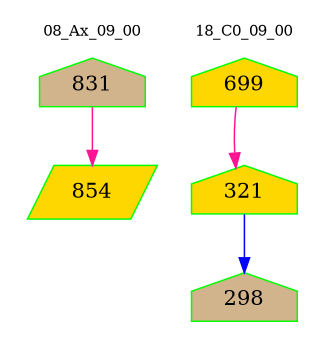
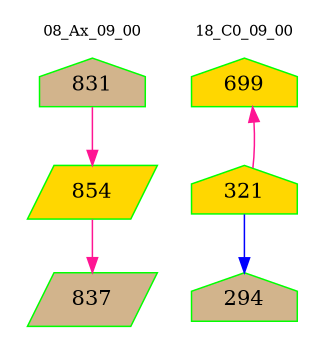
(234, 130) -> (254, 145)
none -> (92, 300)
(244, 300) -> (244, 300)
